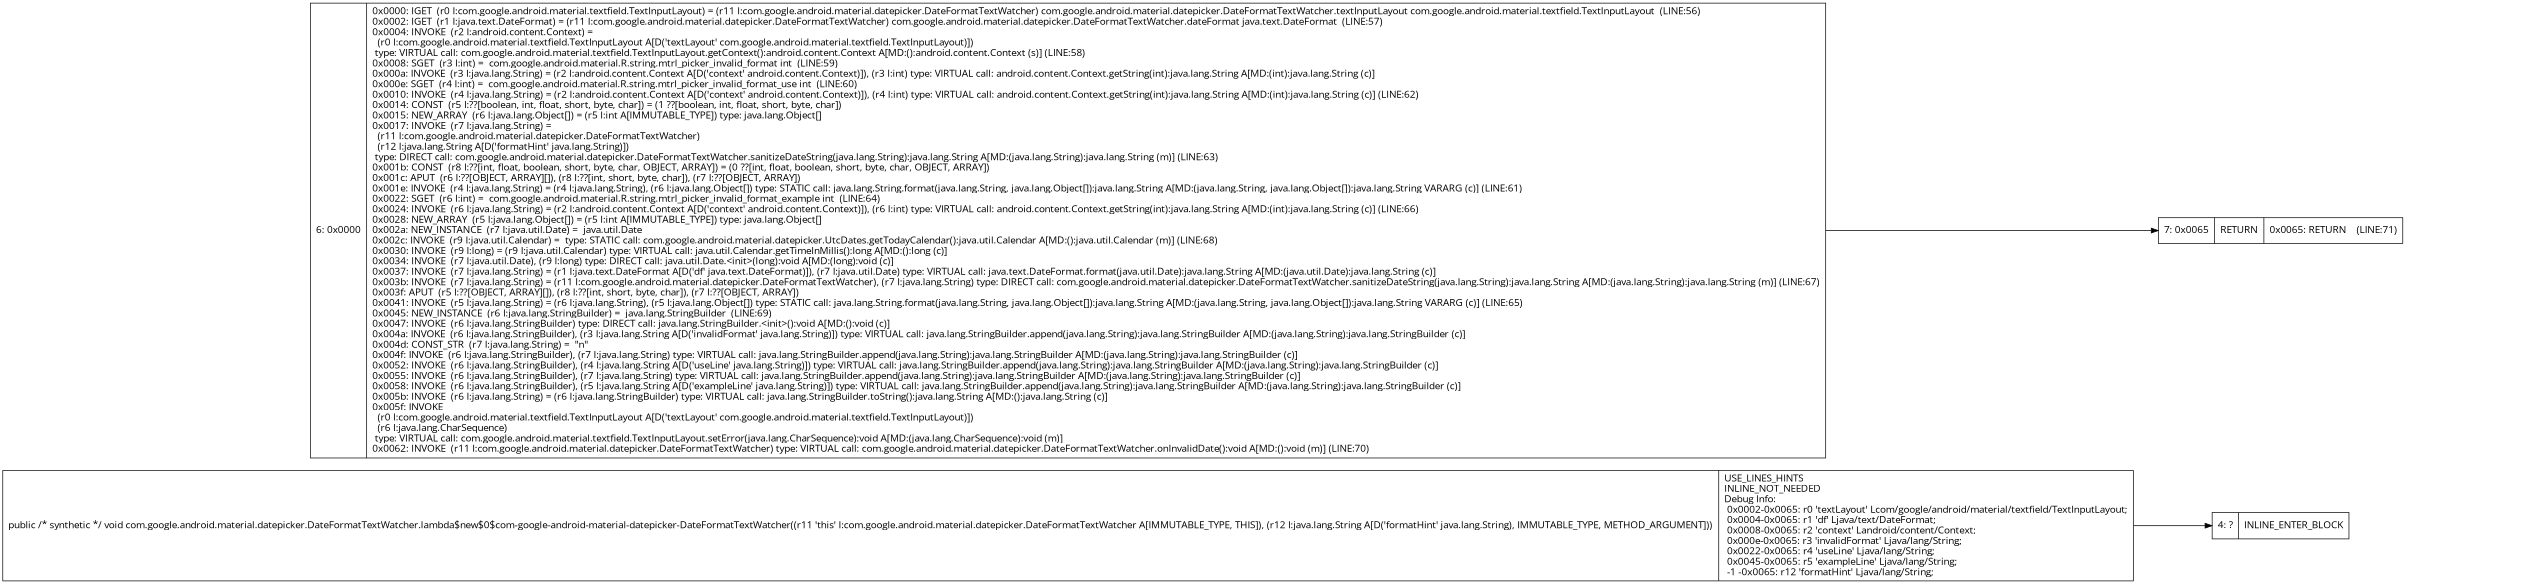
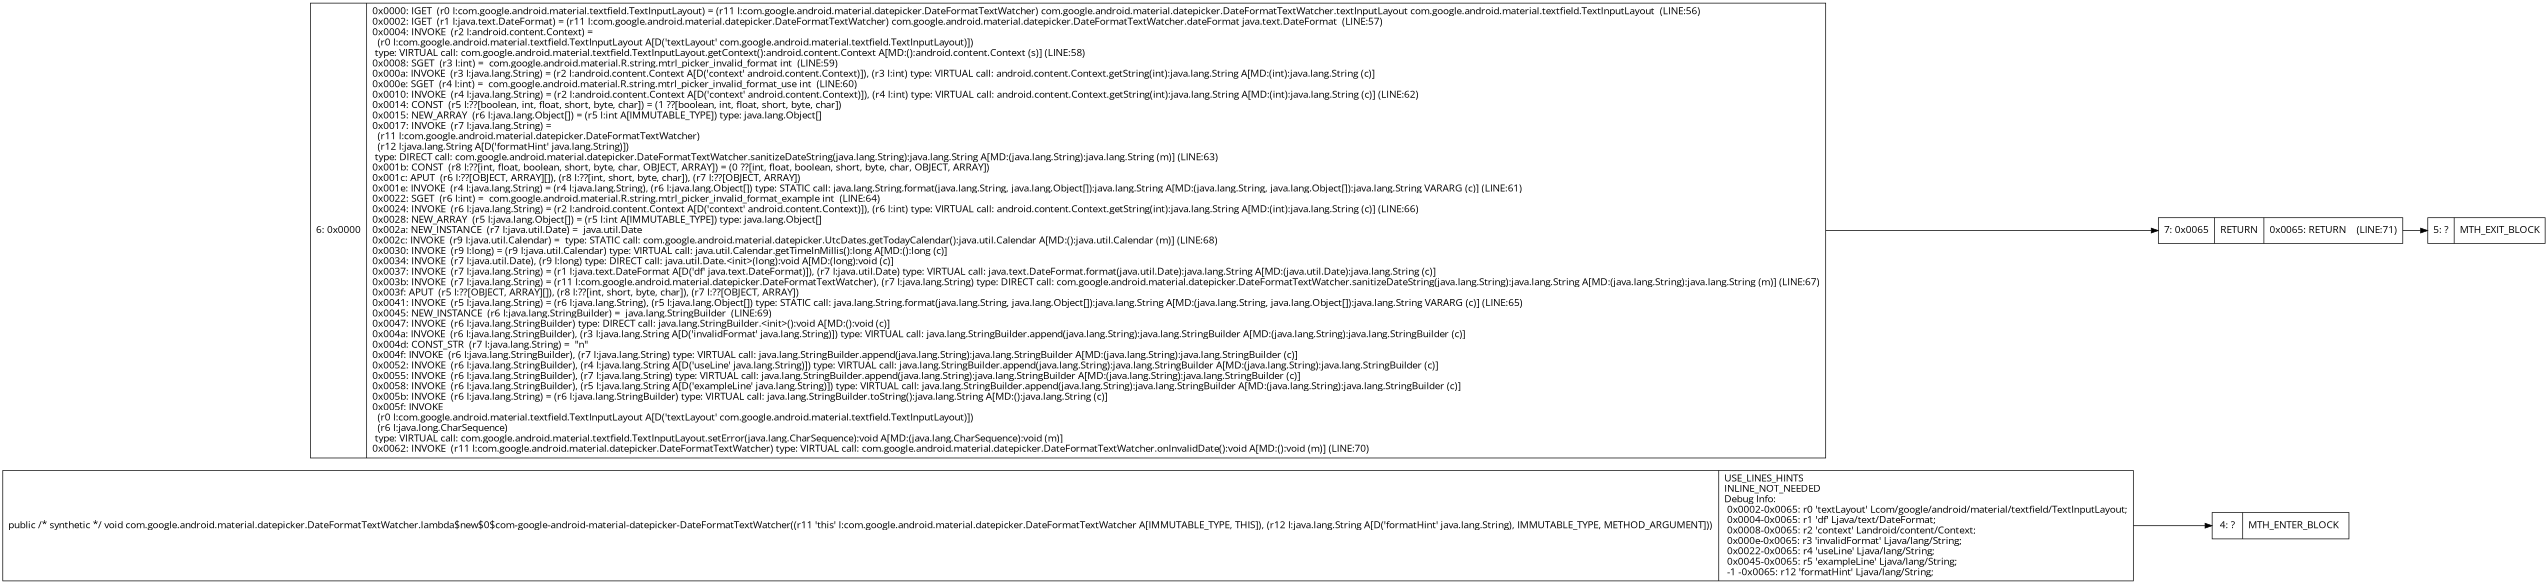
none -> (2486, 231)
(440, 428) -> (440, 428)
(2294, 525) -> (2293, 525)
